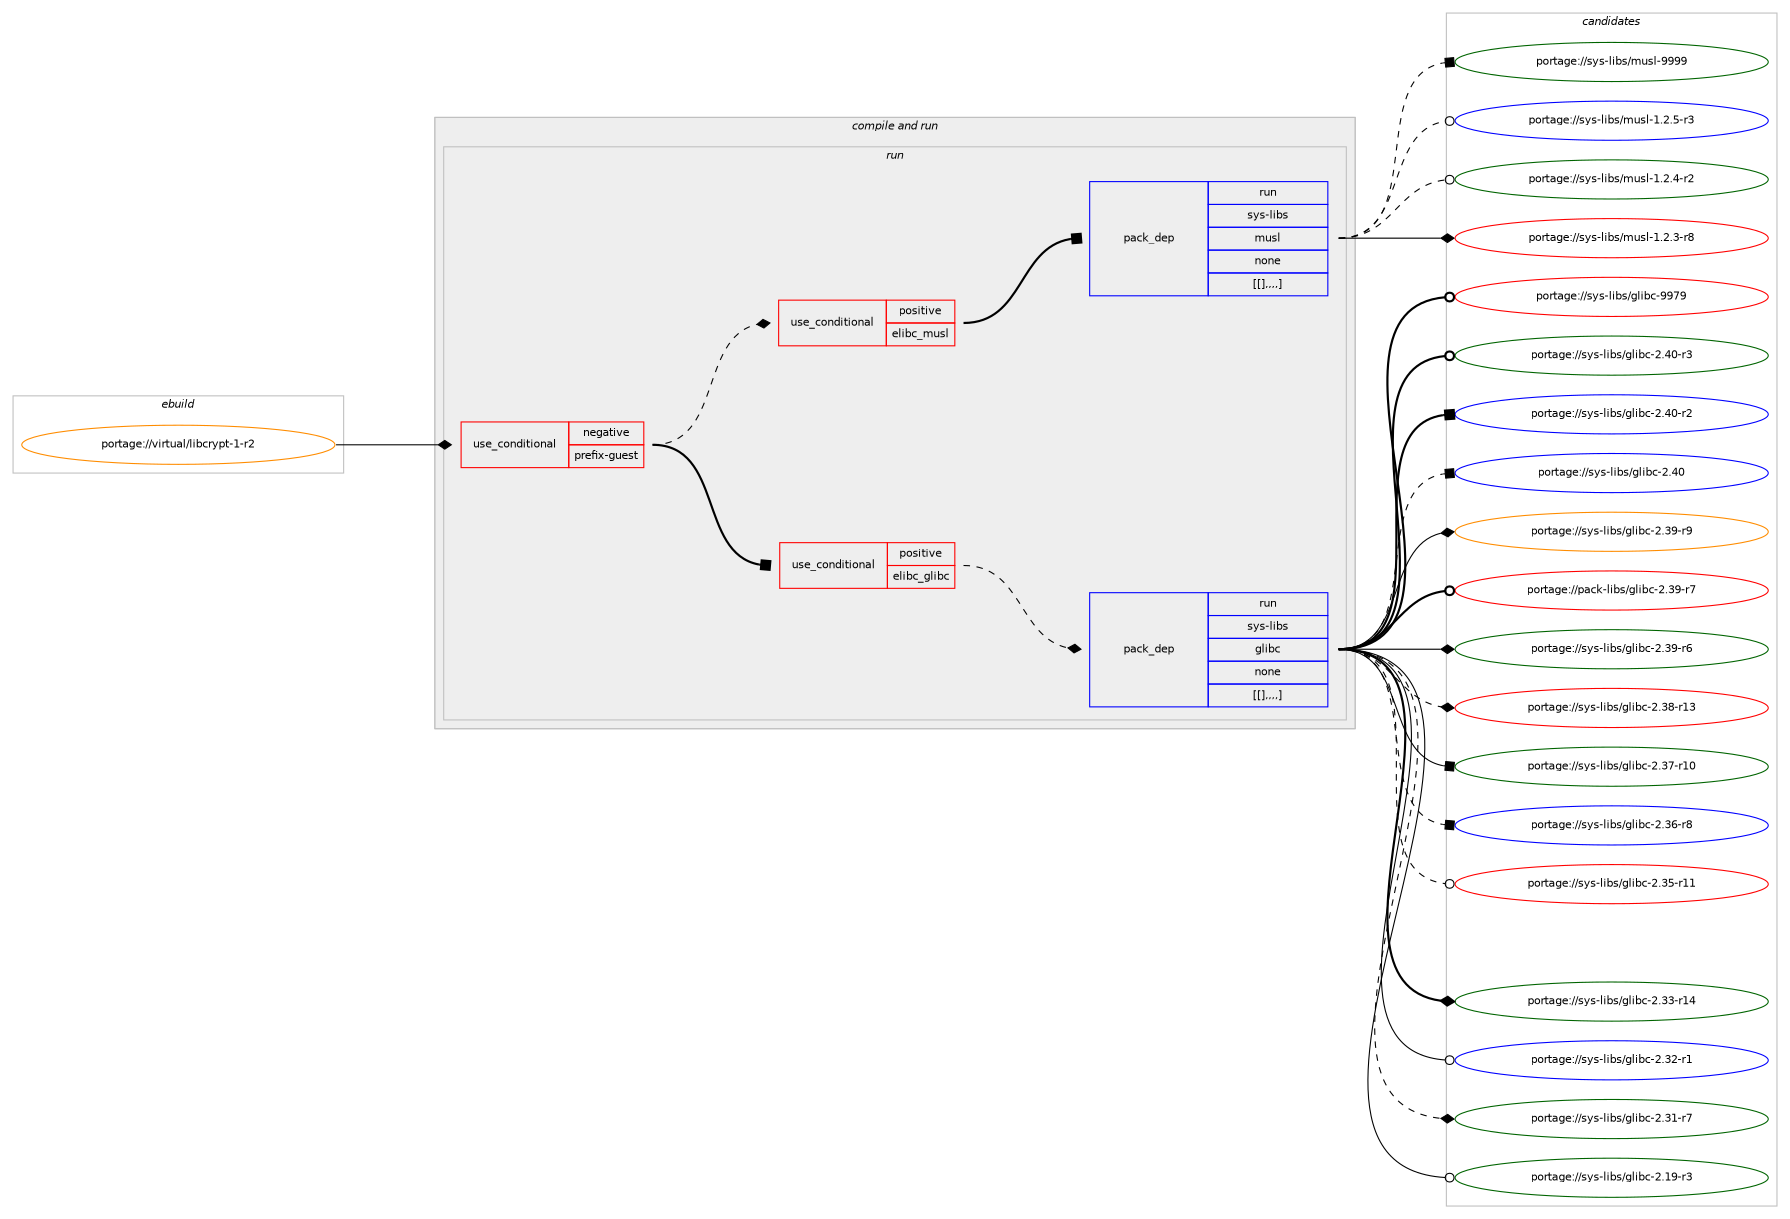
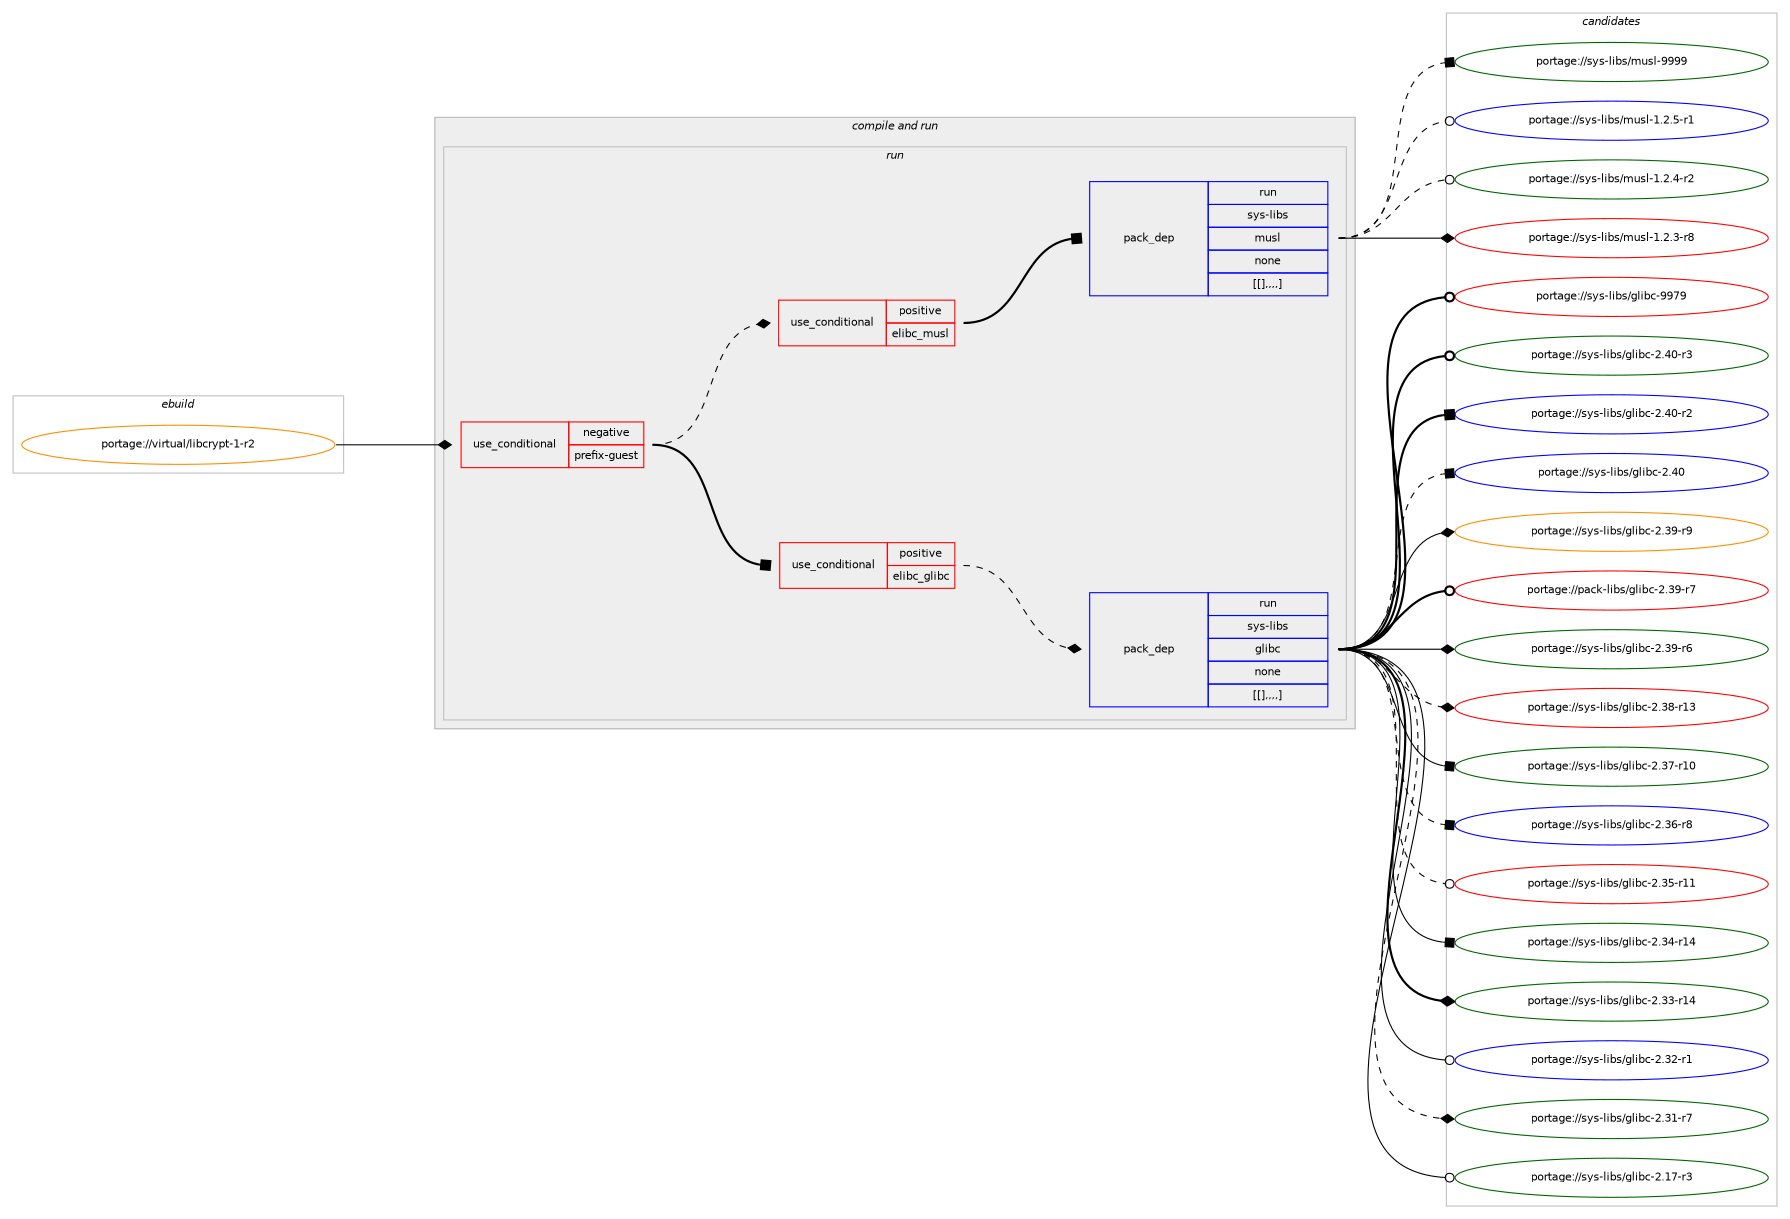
(1612, 121) -> (1612, 121)
none -> (1612, 943)
(1612, 1178) -> (1612, 1178)
